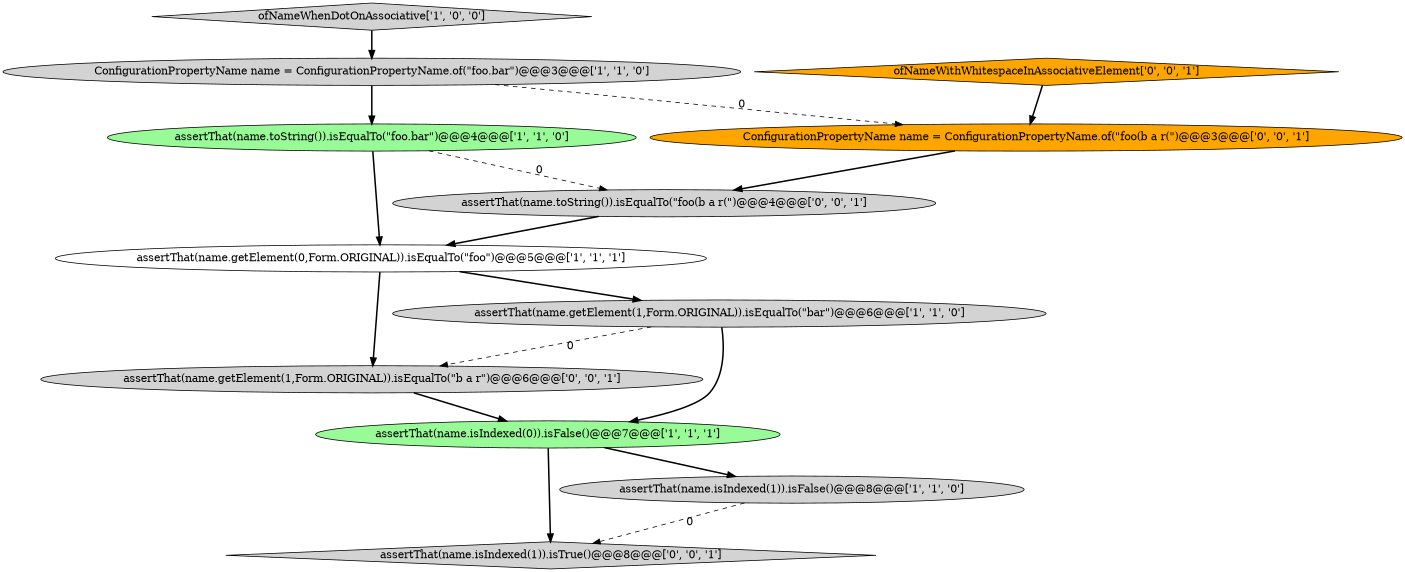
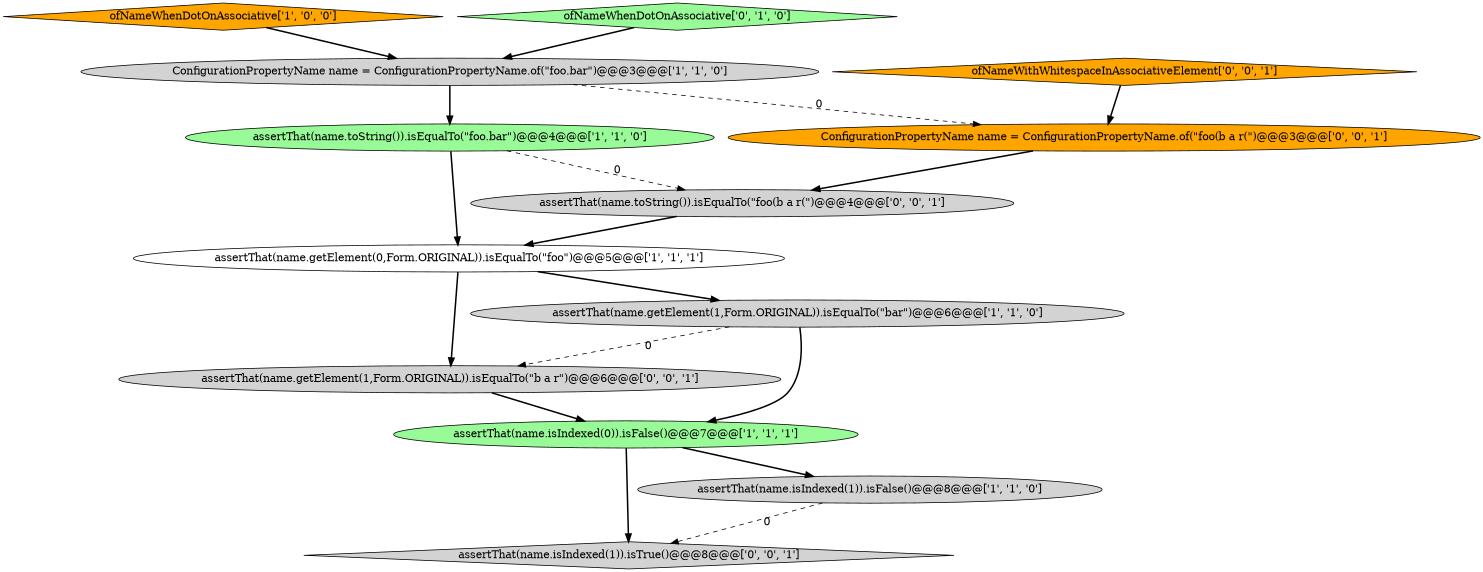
(372, 17) -> (223, 17)
none -> (677, 17)
